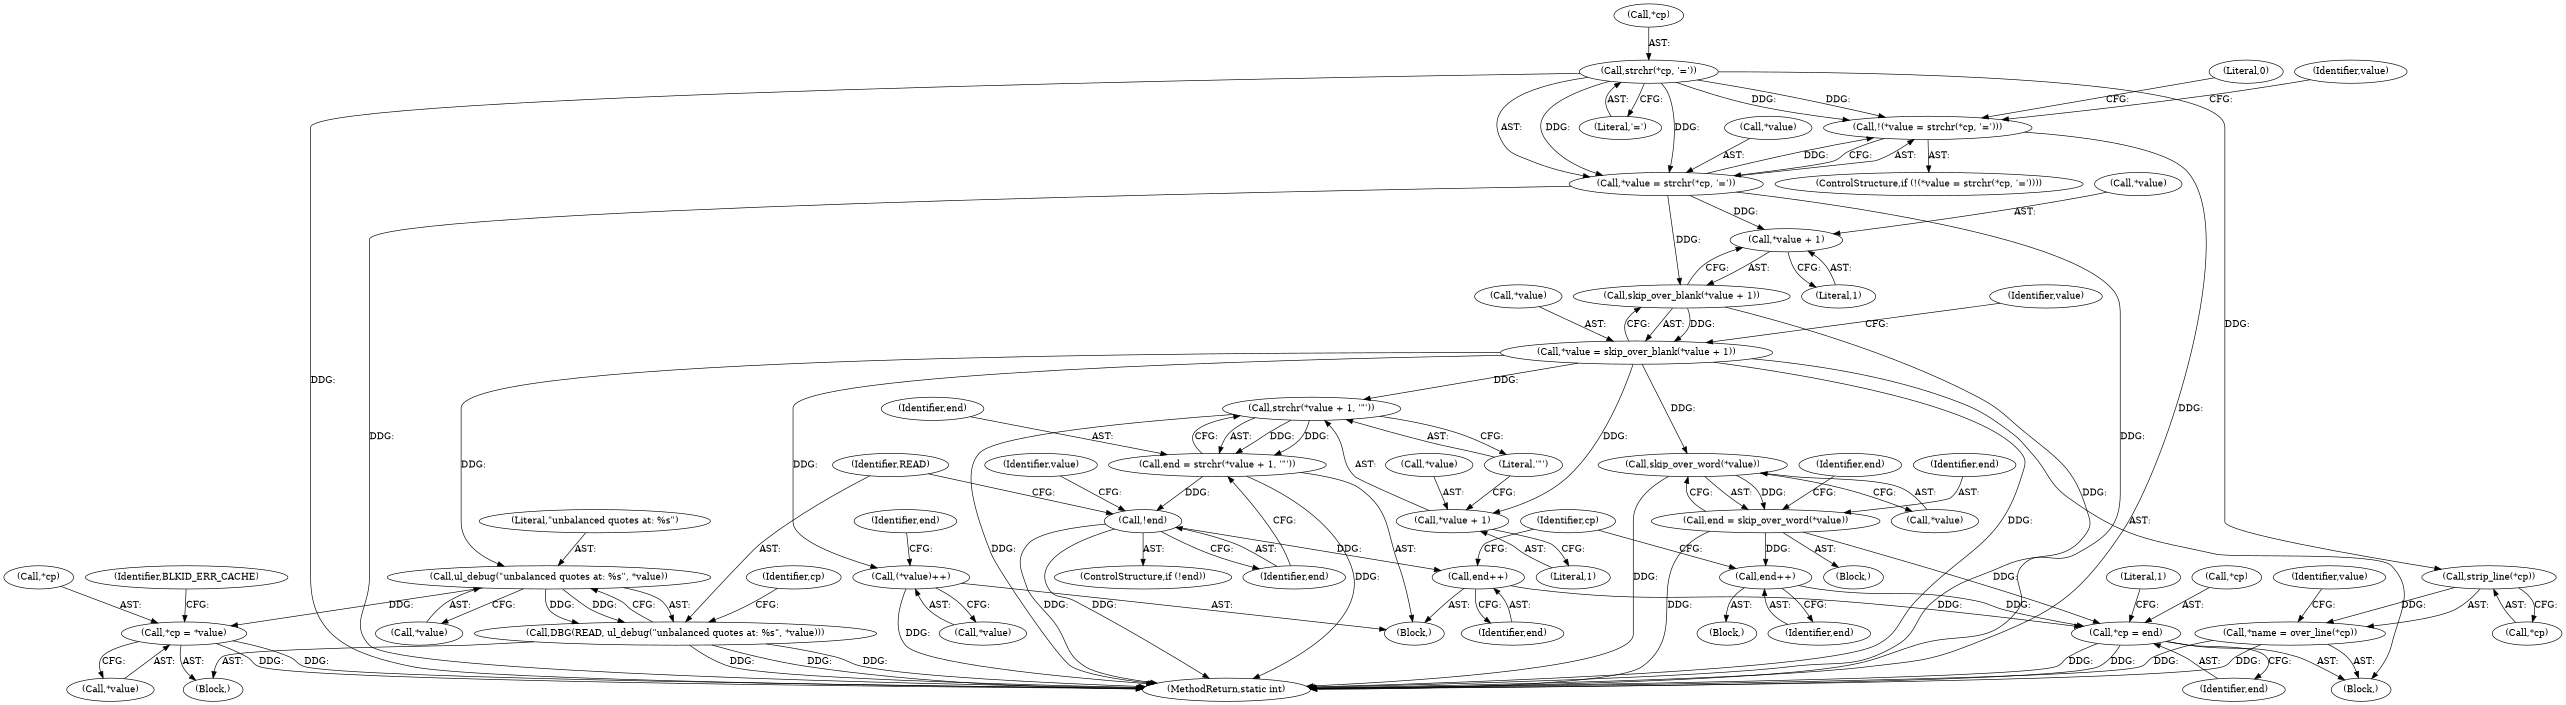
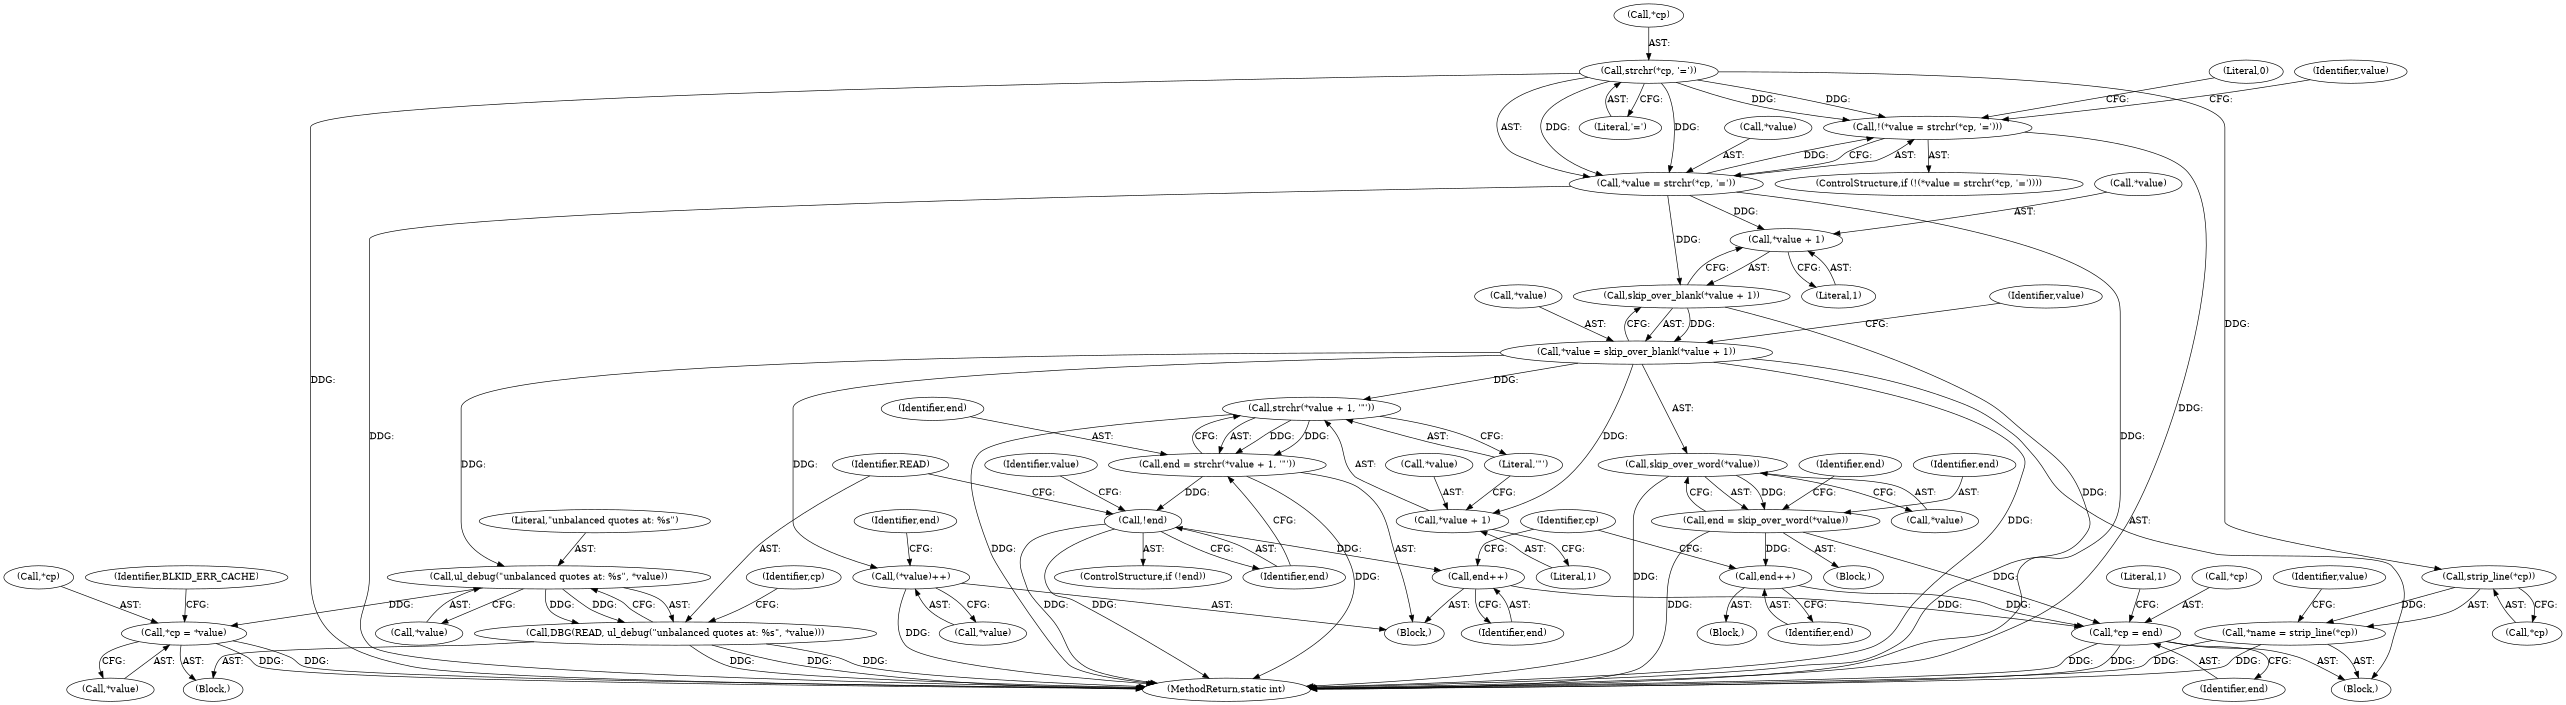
(1685, 409) -> (1685, 409)
(2290, 634) -> (2290, 634)
